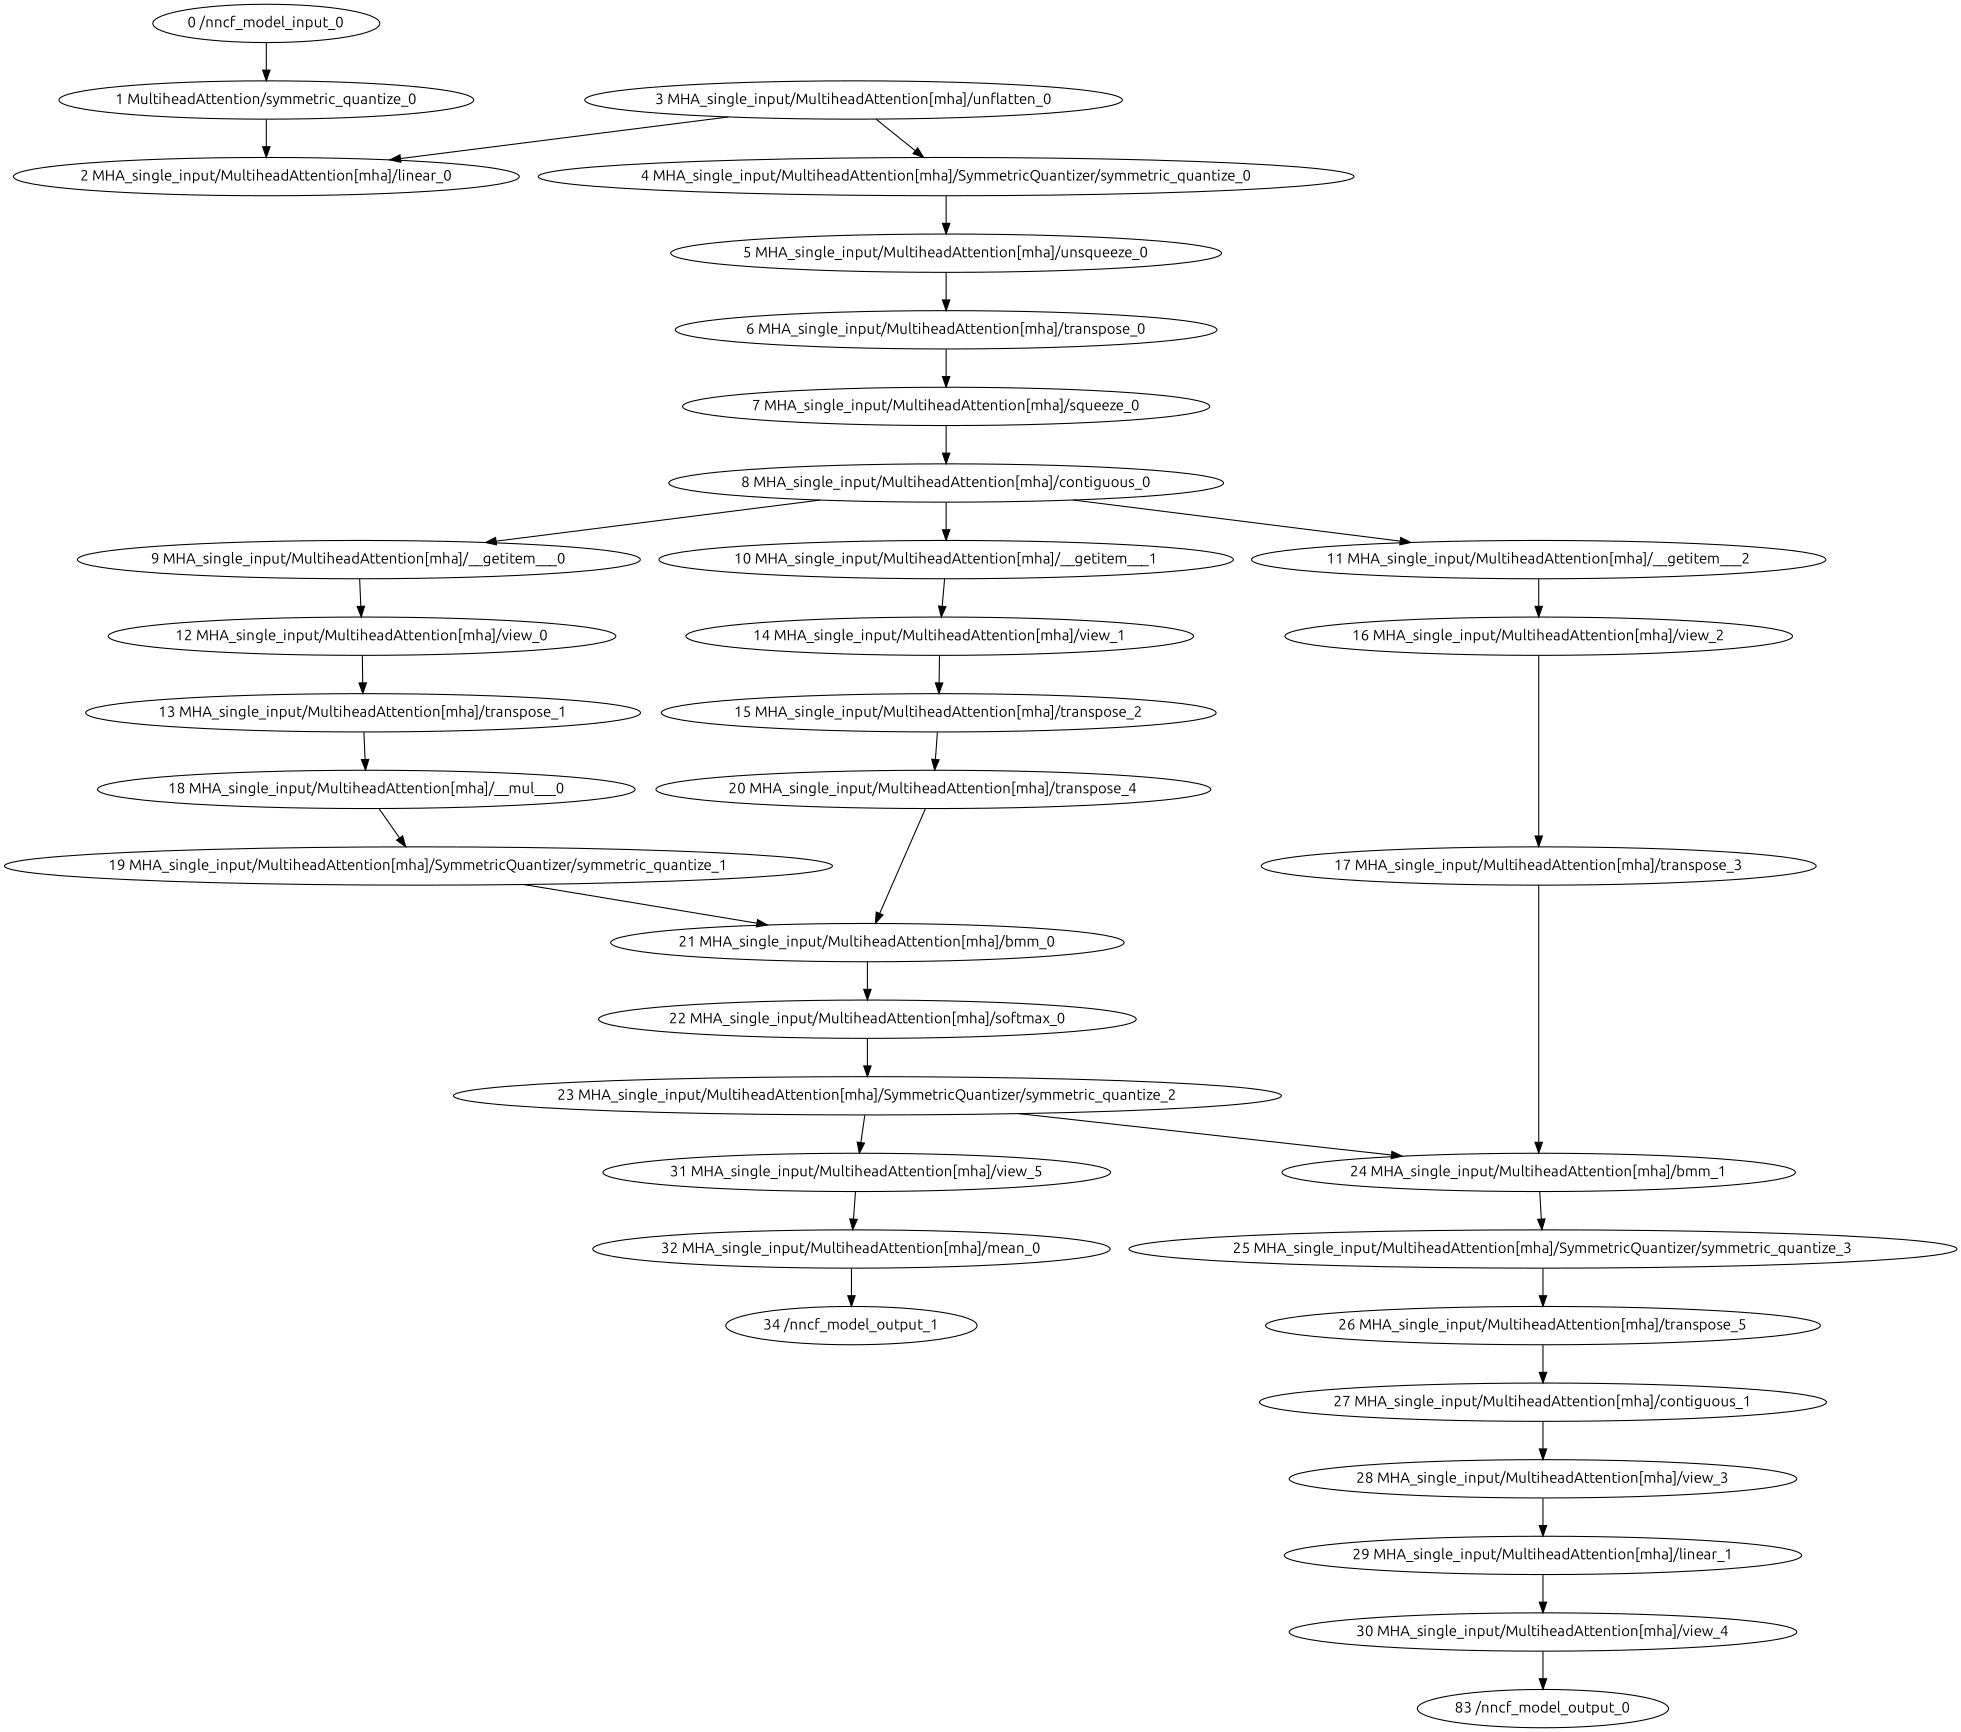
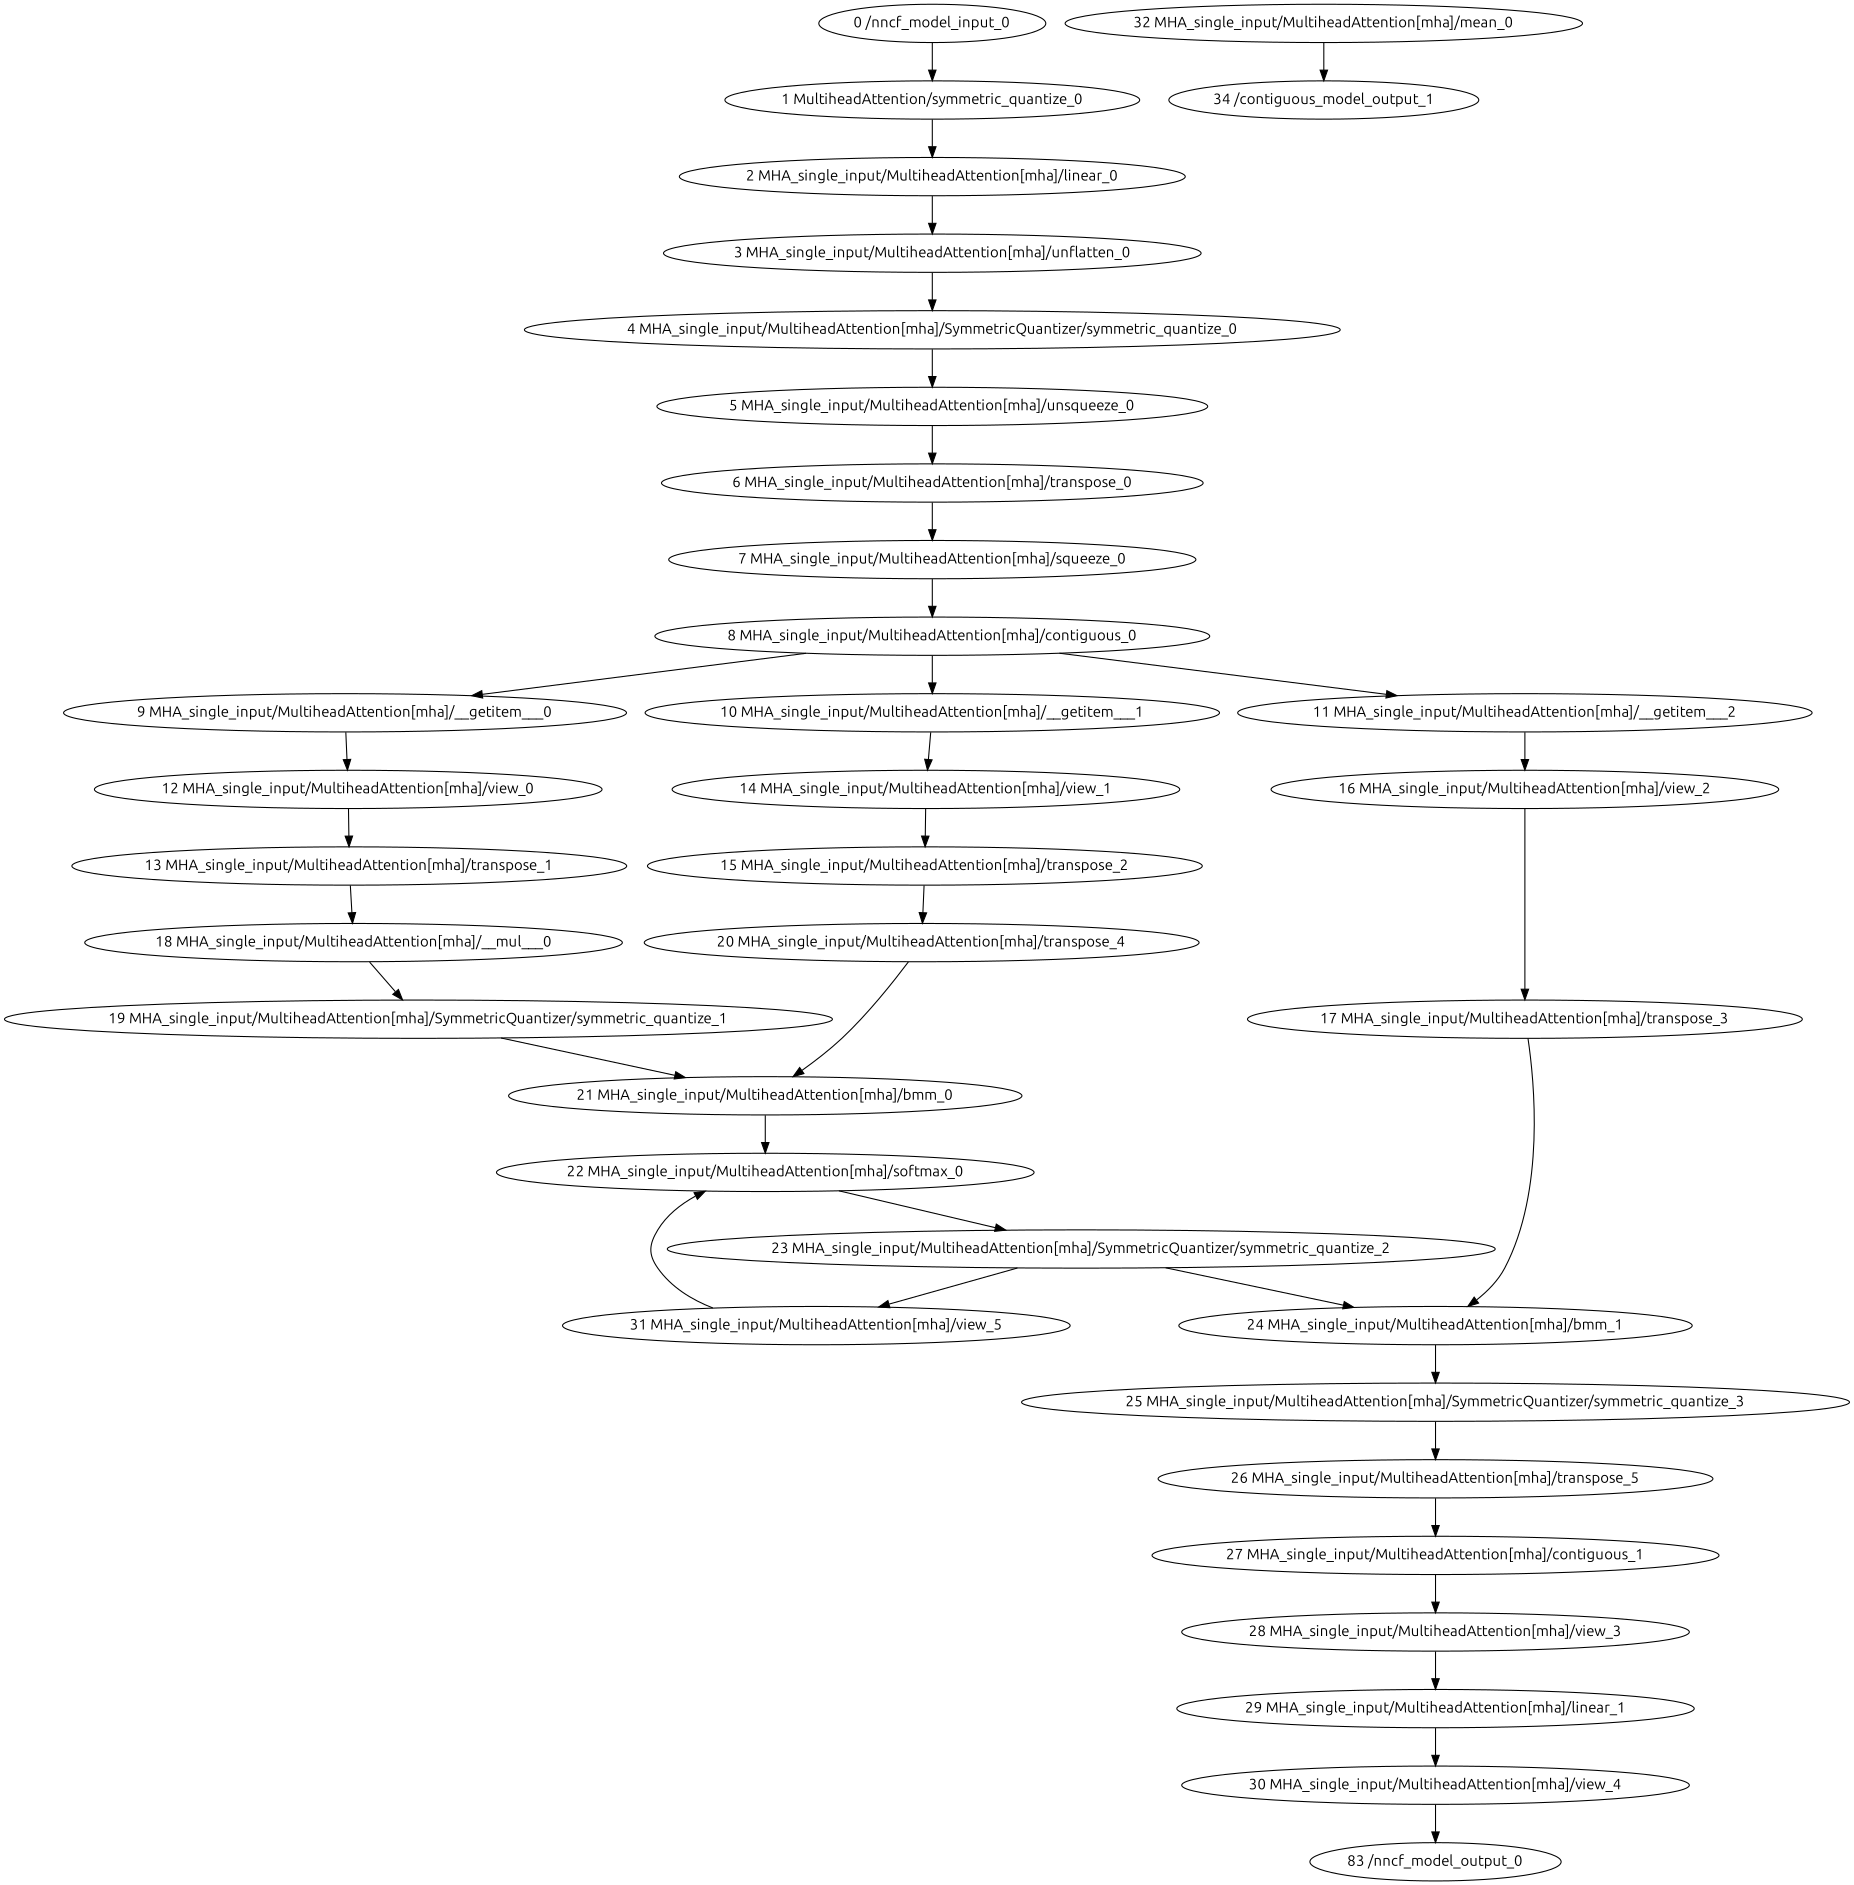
(564, 138) -> (932, 210)
(854, 1205) -> (652, 1258)
(851, 1326) -> (1324, 100)
